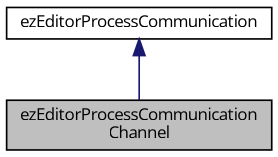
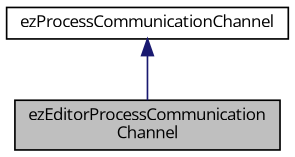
(139, 23) -> (147, 23)
